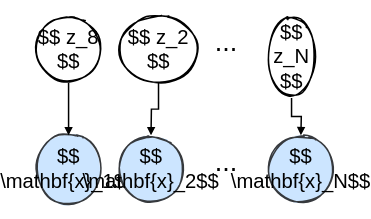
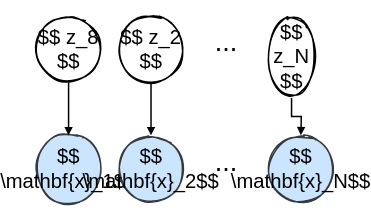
(159, 49) -> (151, 49)
